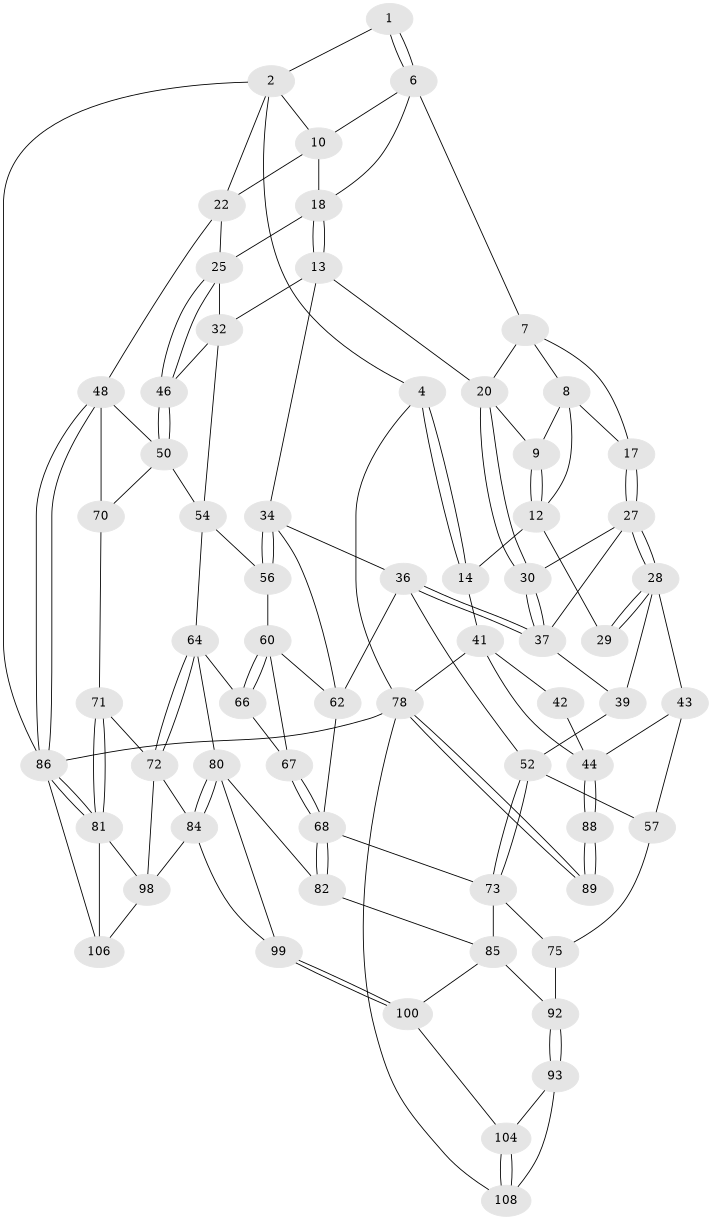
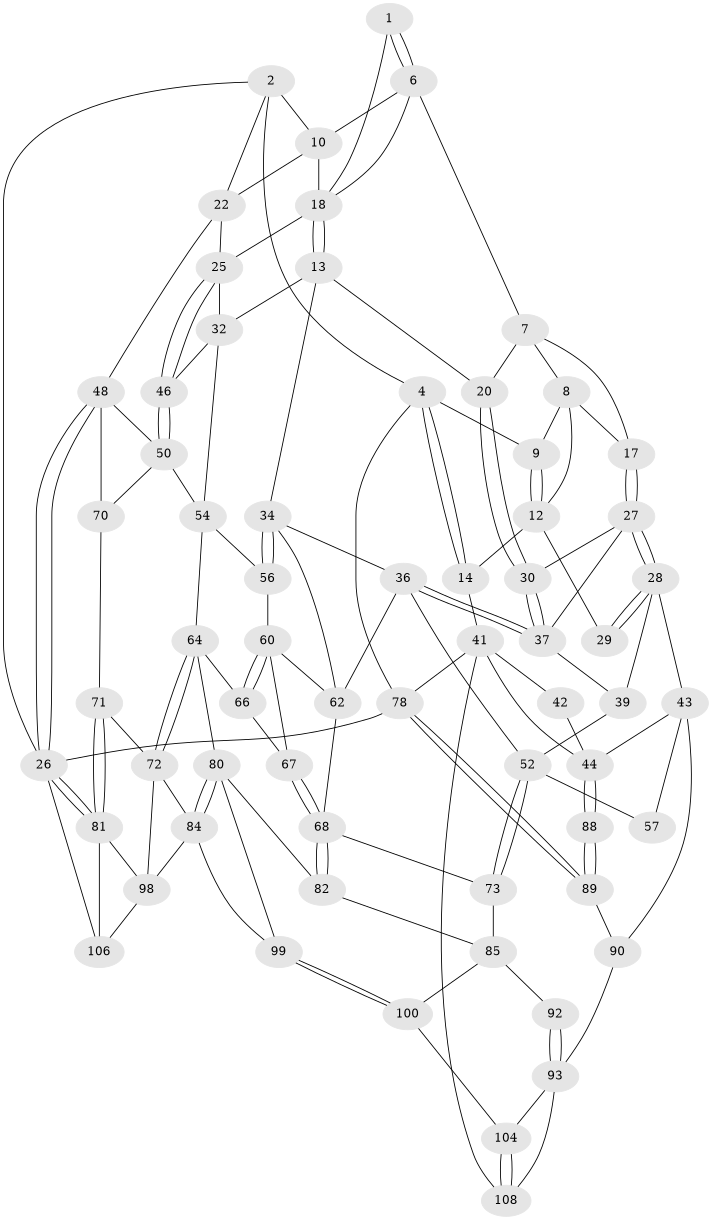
(331, 50) -> (365, 120)
(511, 423) -> (474, 420)
(44, 765) -> (44, 765)
(555, 952) -> none
none -> (618, 952)
(366, 974) -> (442, 925)
